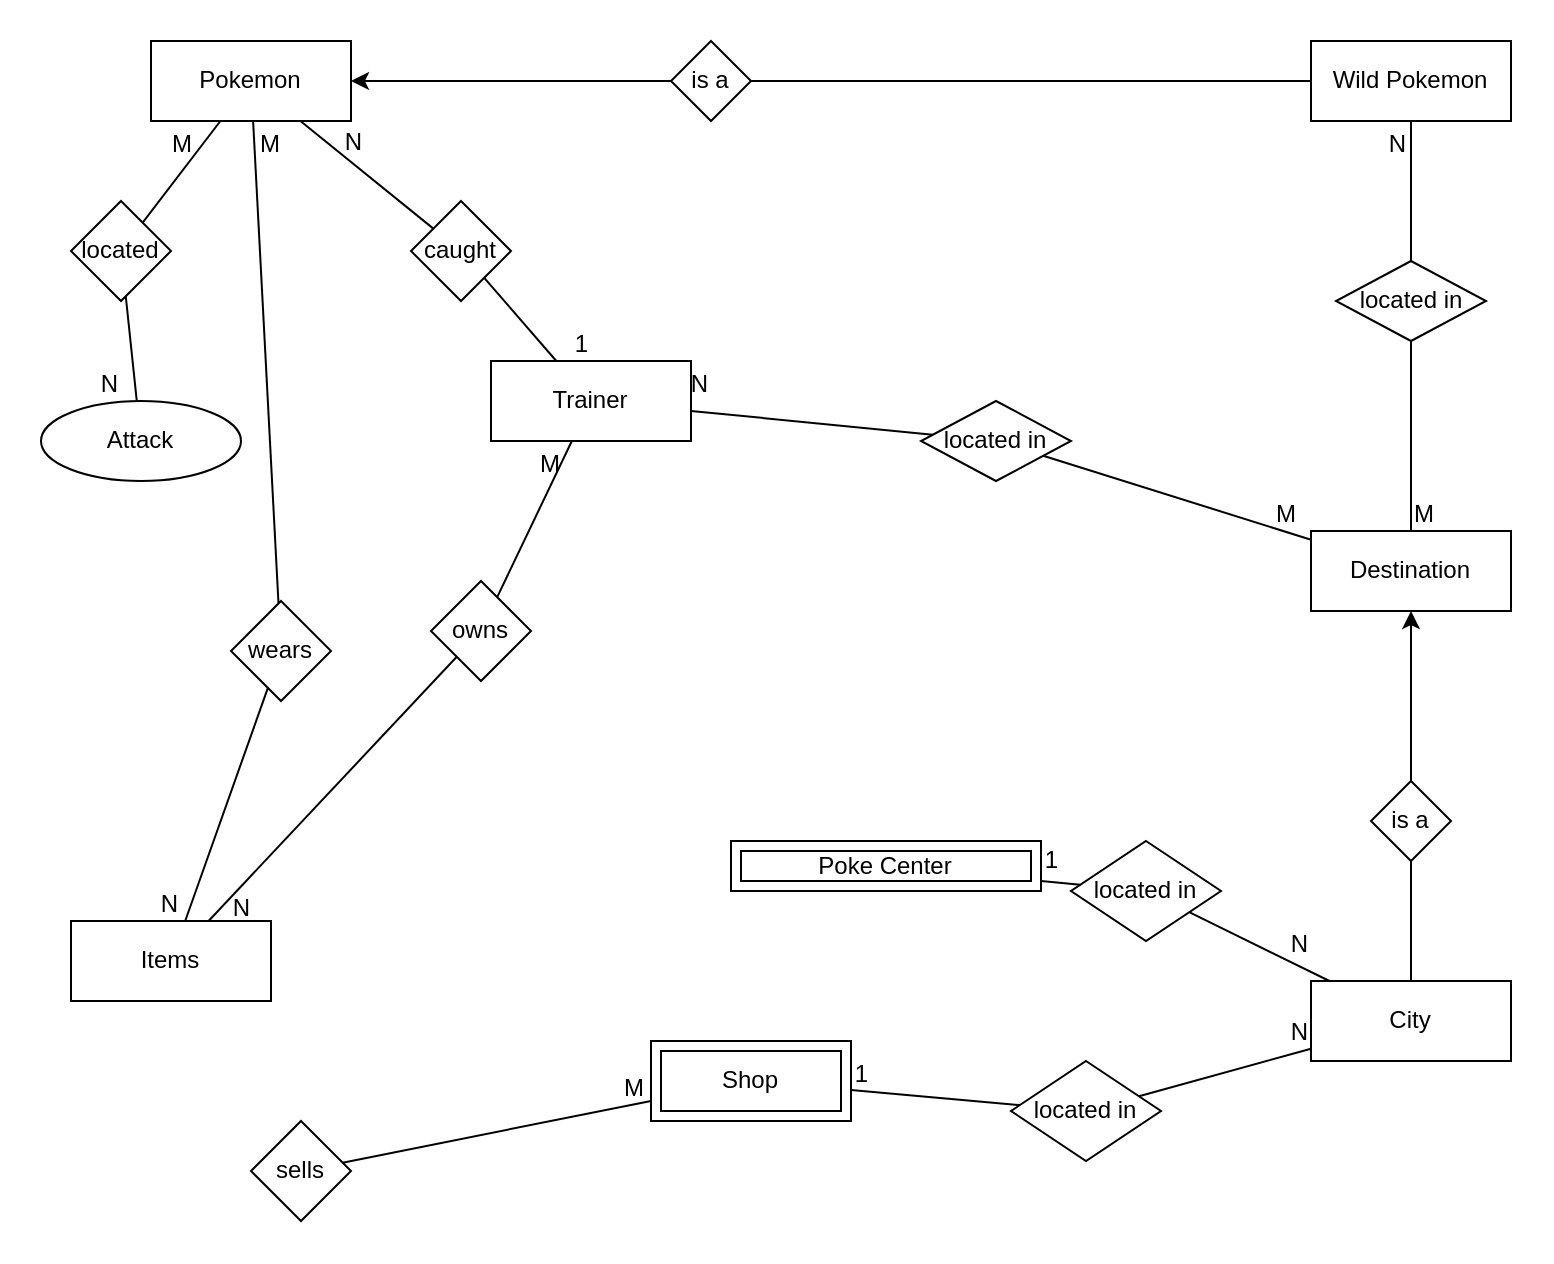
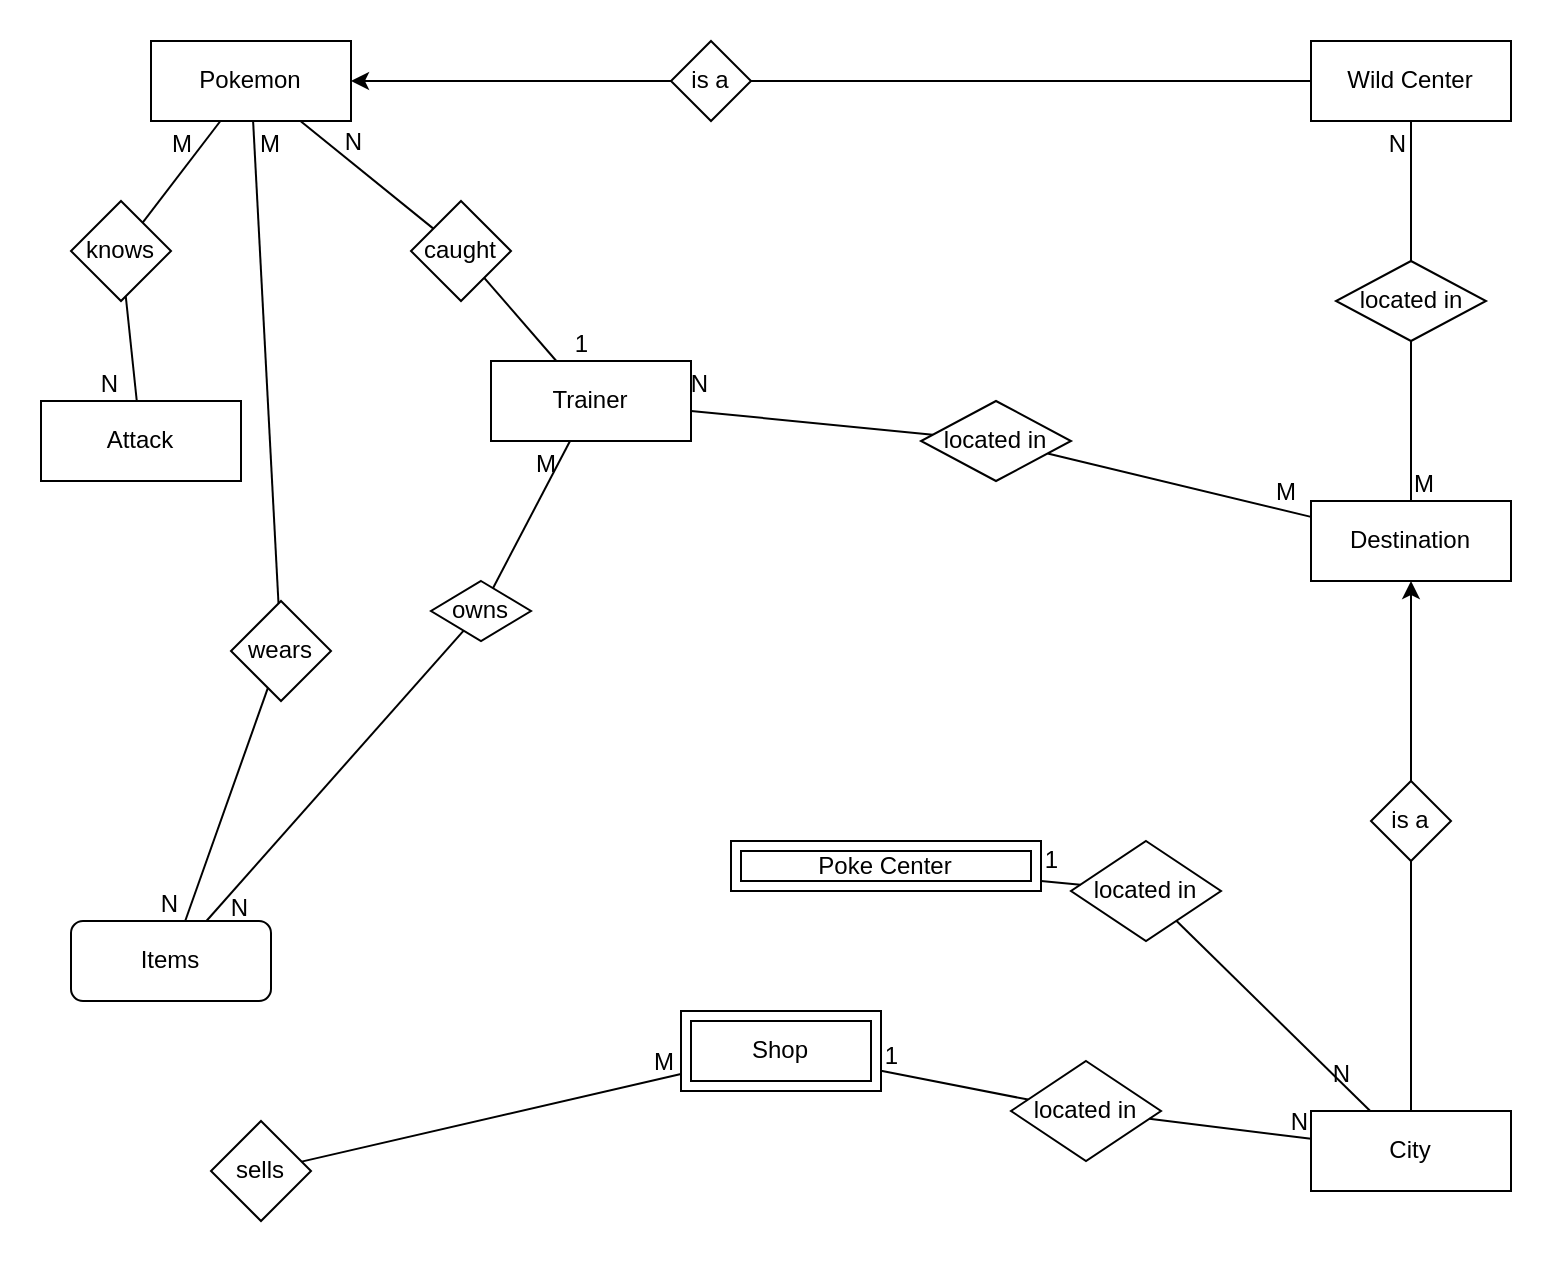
(1411, 81) -> (1411, 81)
(121, 251) -> (121, 251)
(141, 441) -> (141, 441)
(1411, 571) -> (1411, 541)
(481, 631) -> (481, 611)
(171, 961) -> (171, 961)
(1411, 1021) -> (1411, 1151)
(751, 1081) -> (781, 1051)
(301, 1171) -> (261, 1171)
